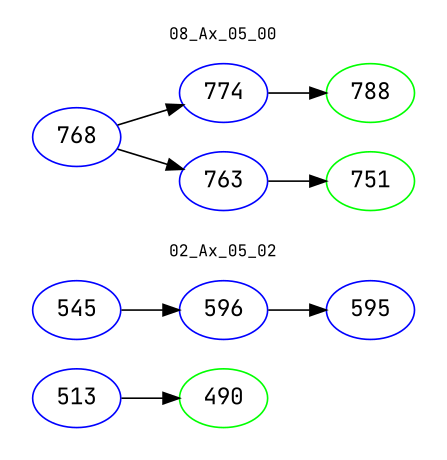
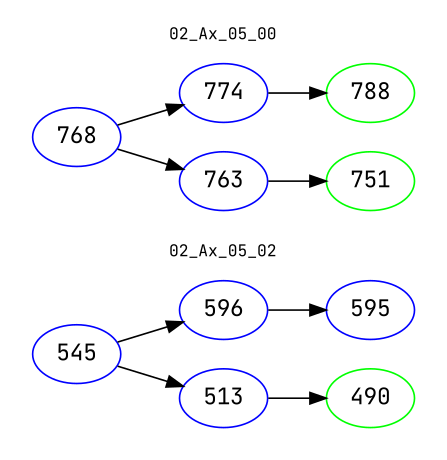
(224, 35) -> (224, 35)
none -> (142, 374)
